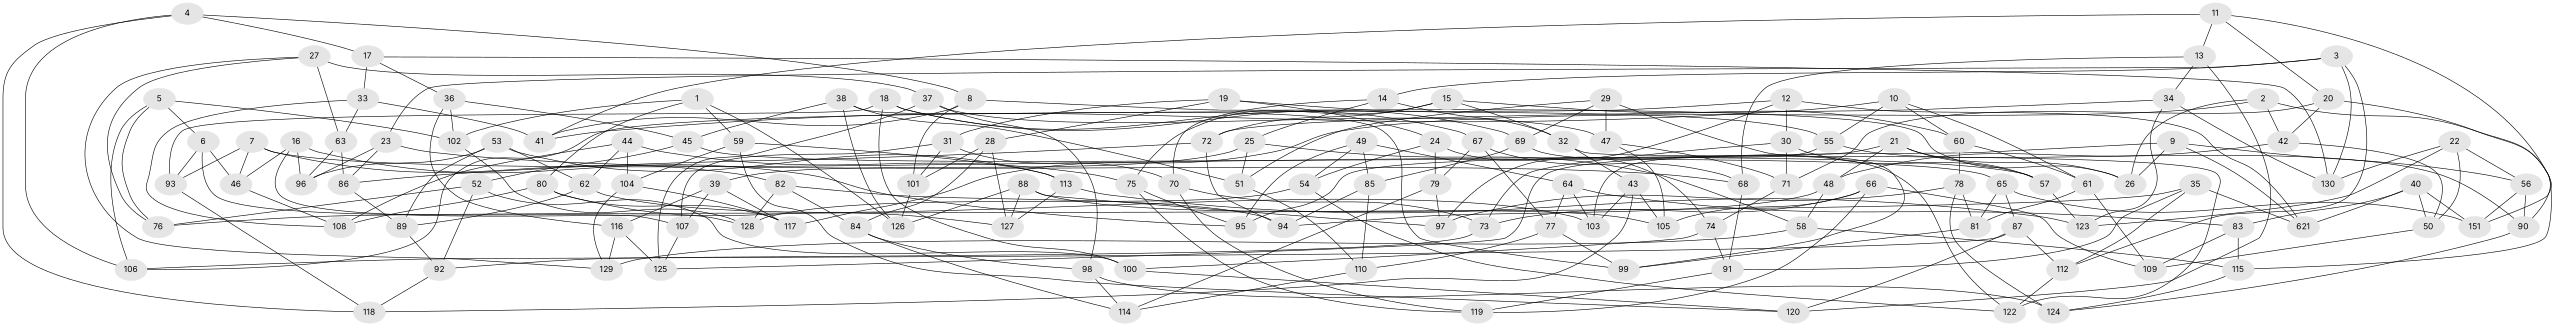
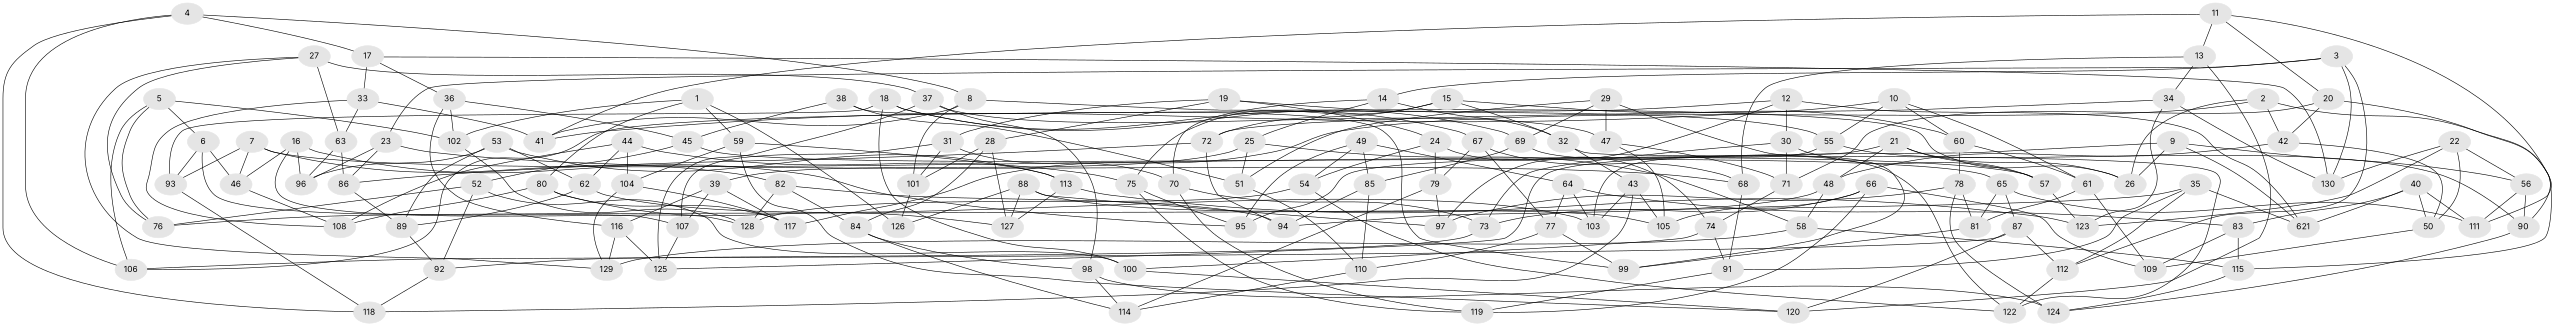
(862, 173) -> none
(2475, 227) -> (2475, 227)
